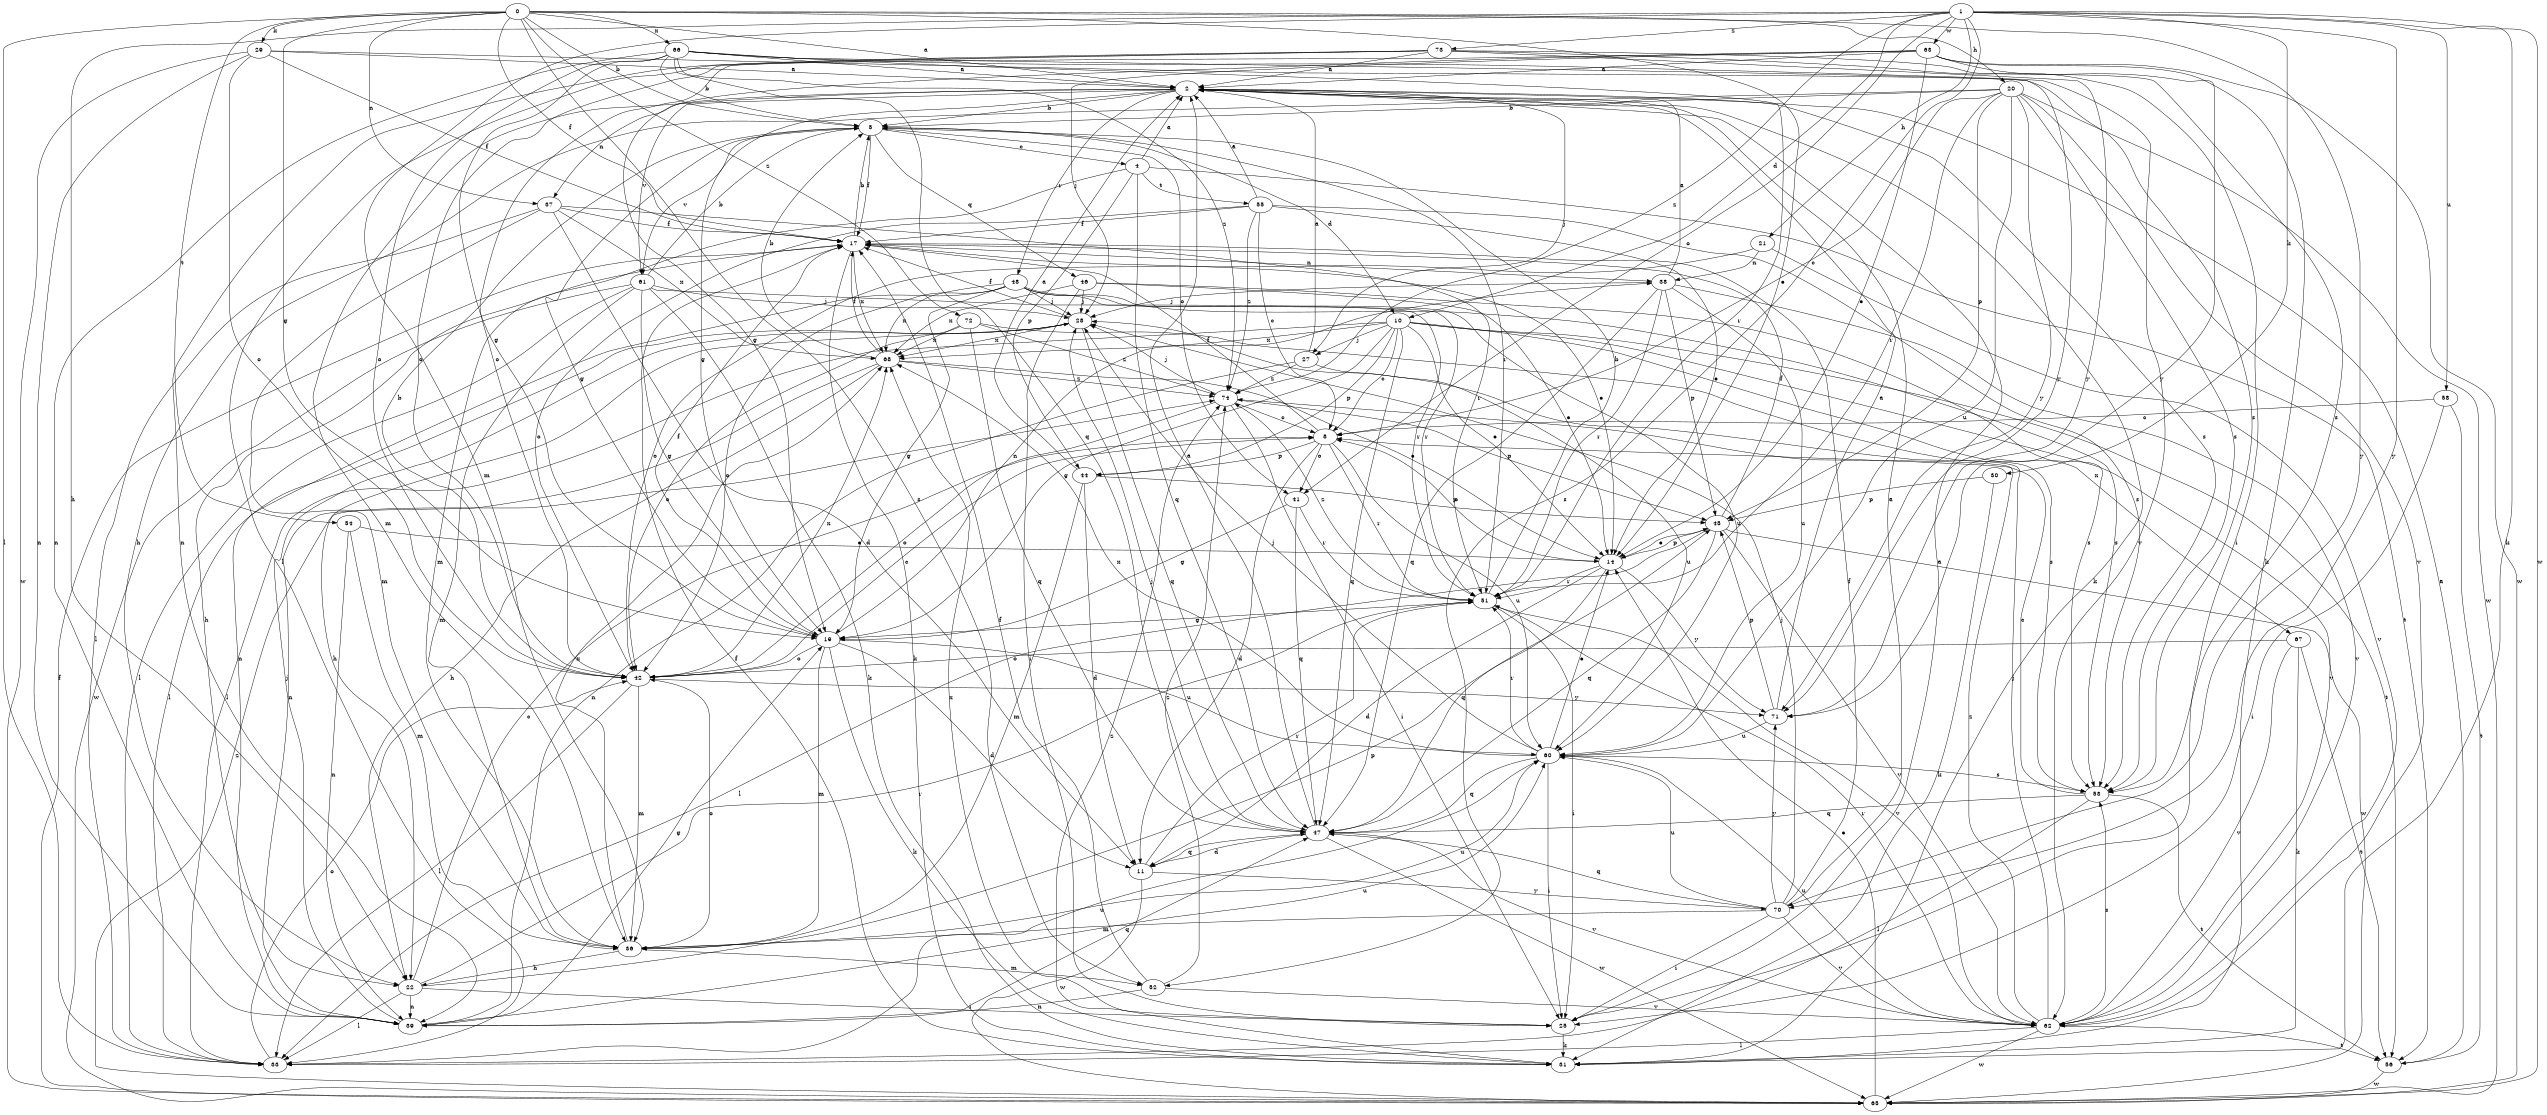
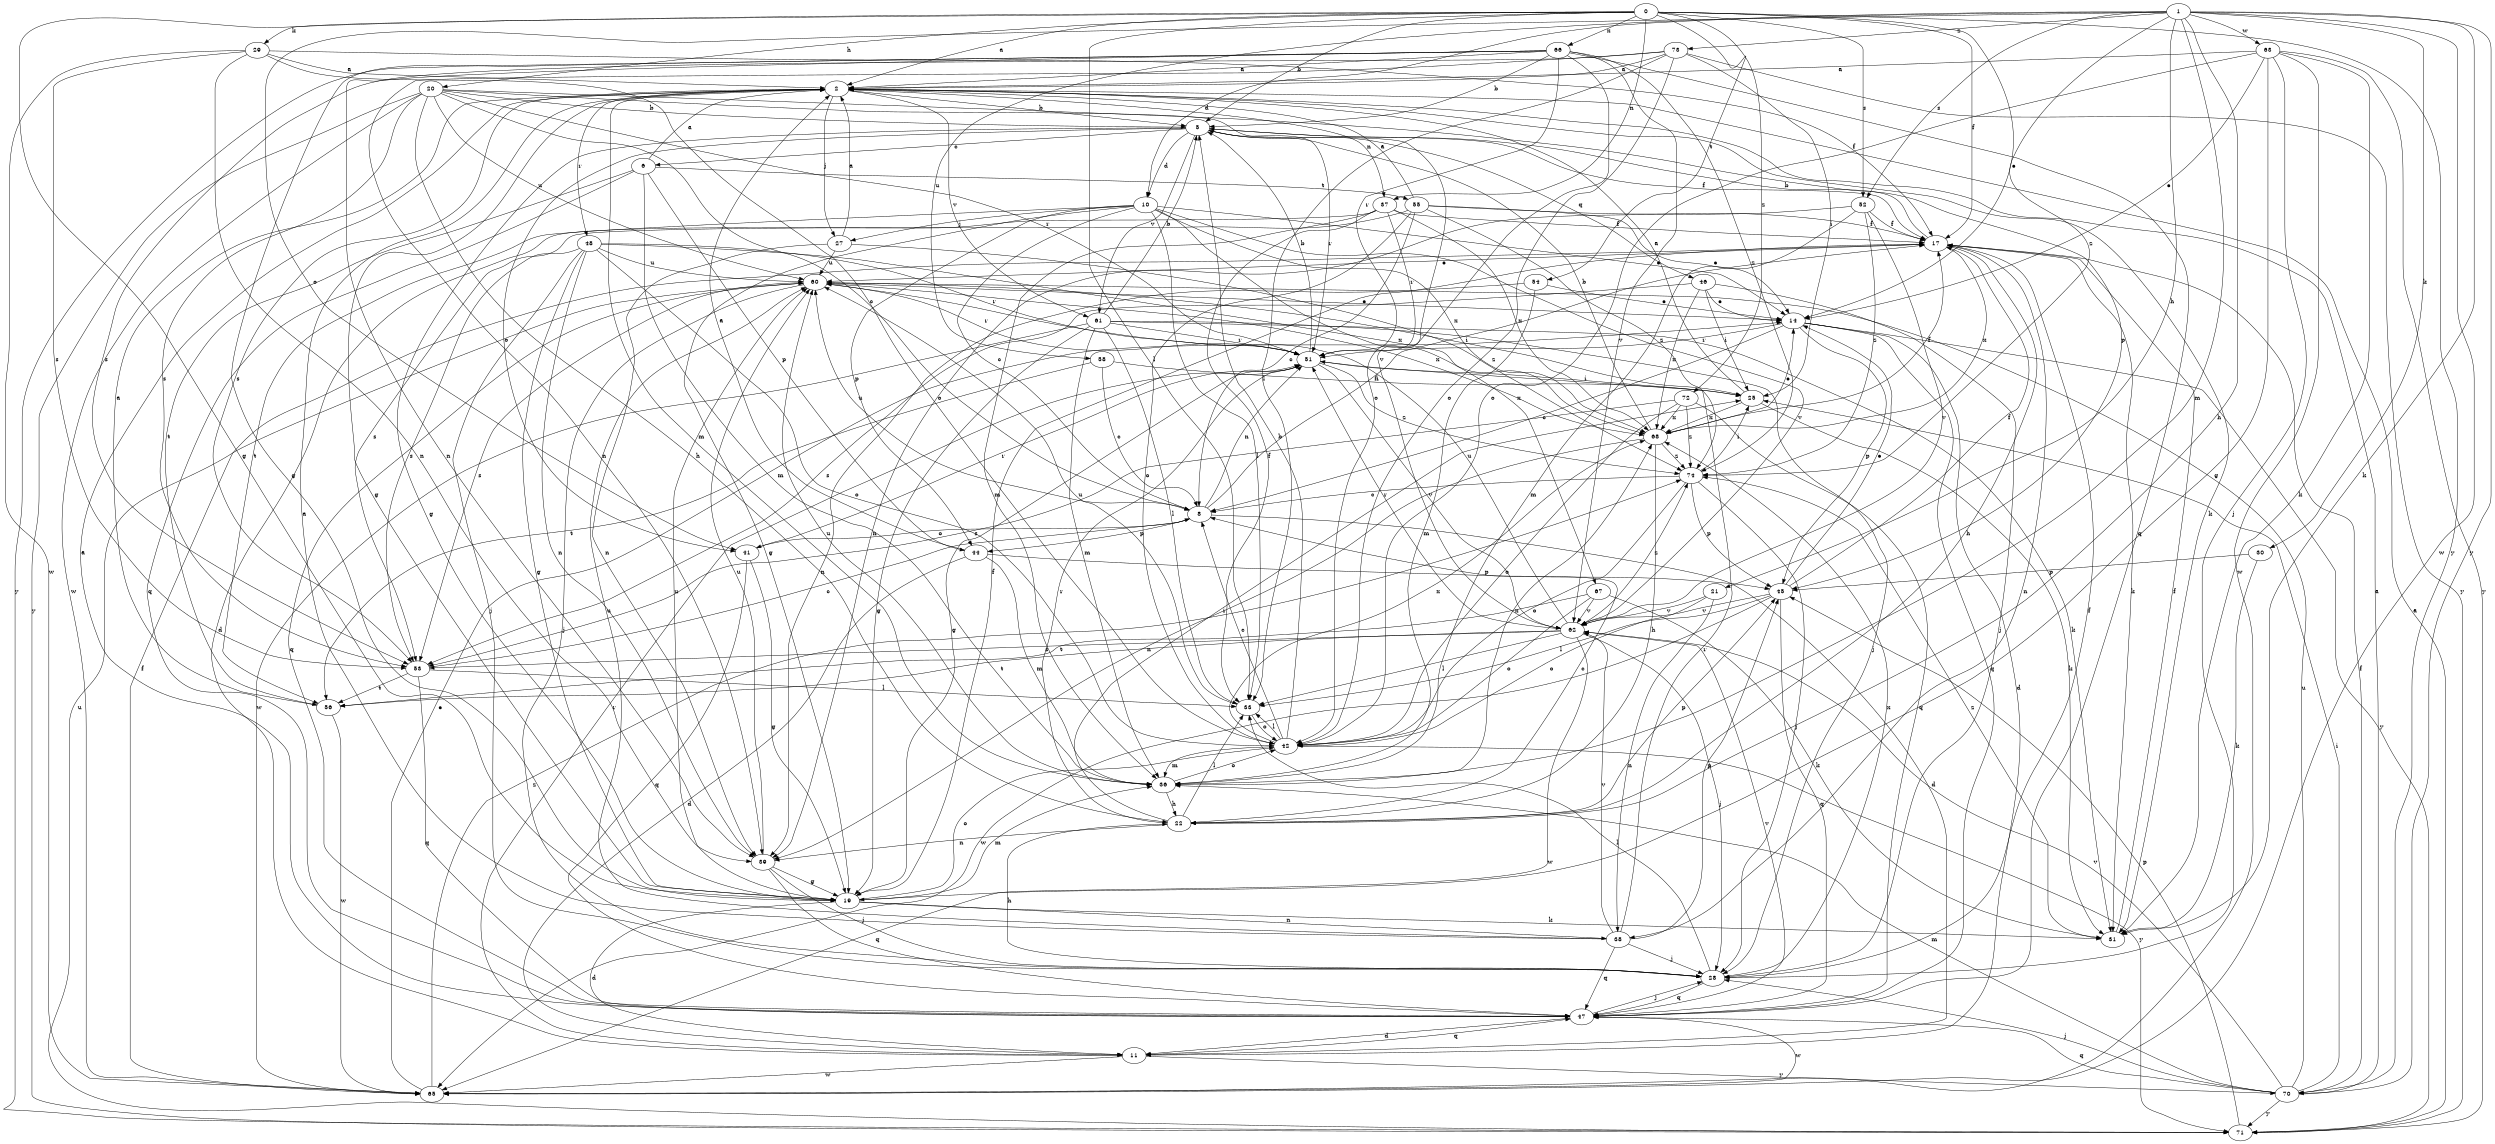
(1137, 166) -> (644, 166)
(1331, 274) -> (1378, 263)
(1379, 524) -> (1247, 437)
(1352, 573) -> none
(96, 640) -> (1269, 456)
(865, 961) -> (1512, 519)
